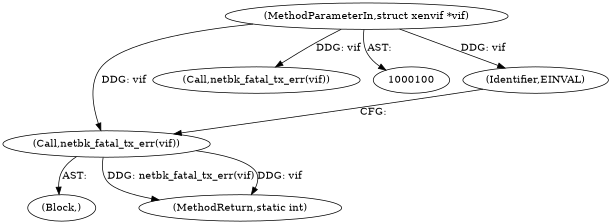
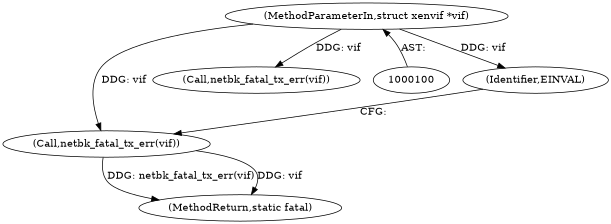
(366, 50) -> (400, 50)
(62, 208) -> none
(240, 208) -> (240, 208)
